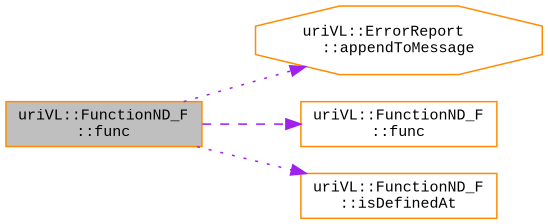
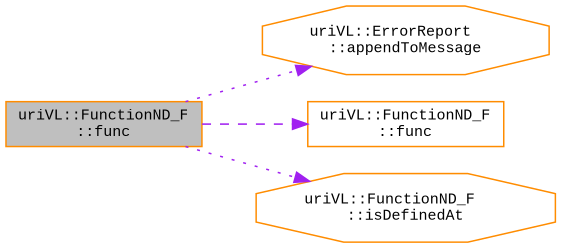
(399, 196) -> (406, 208)
